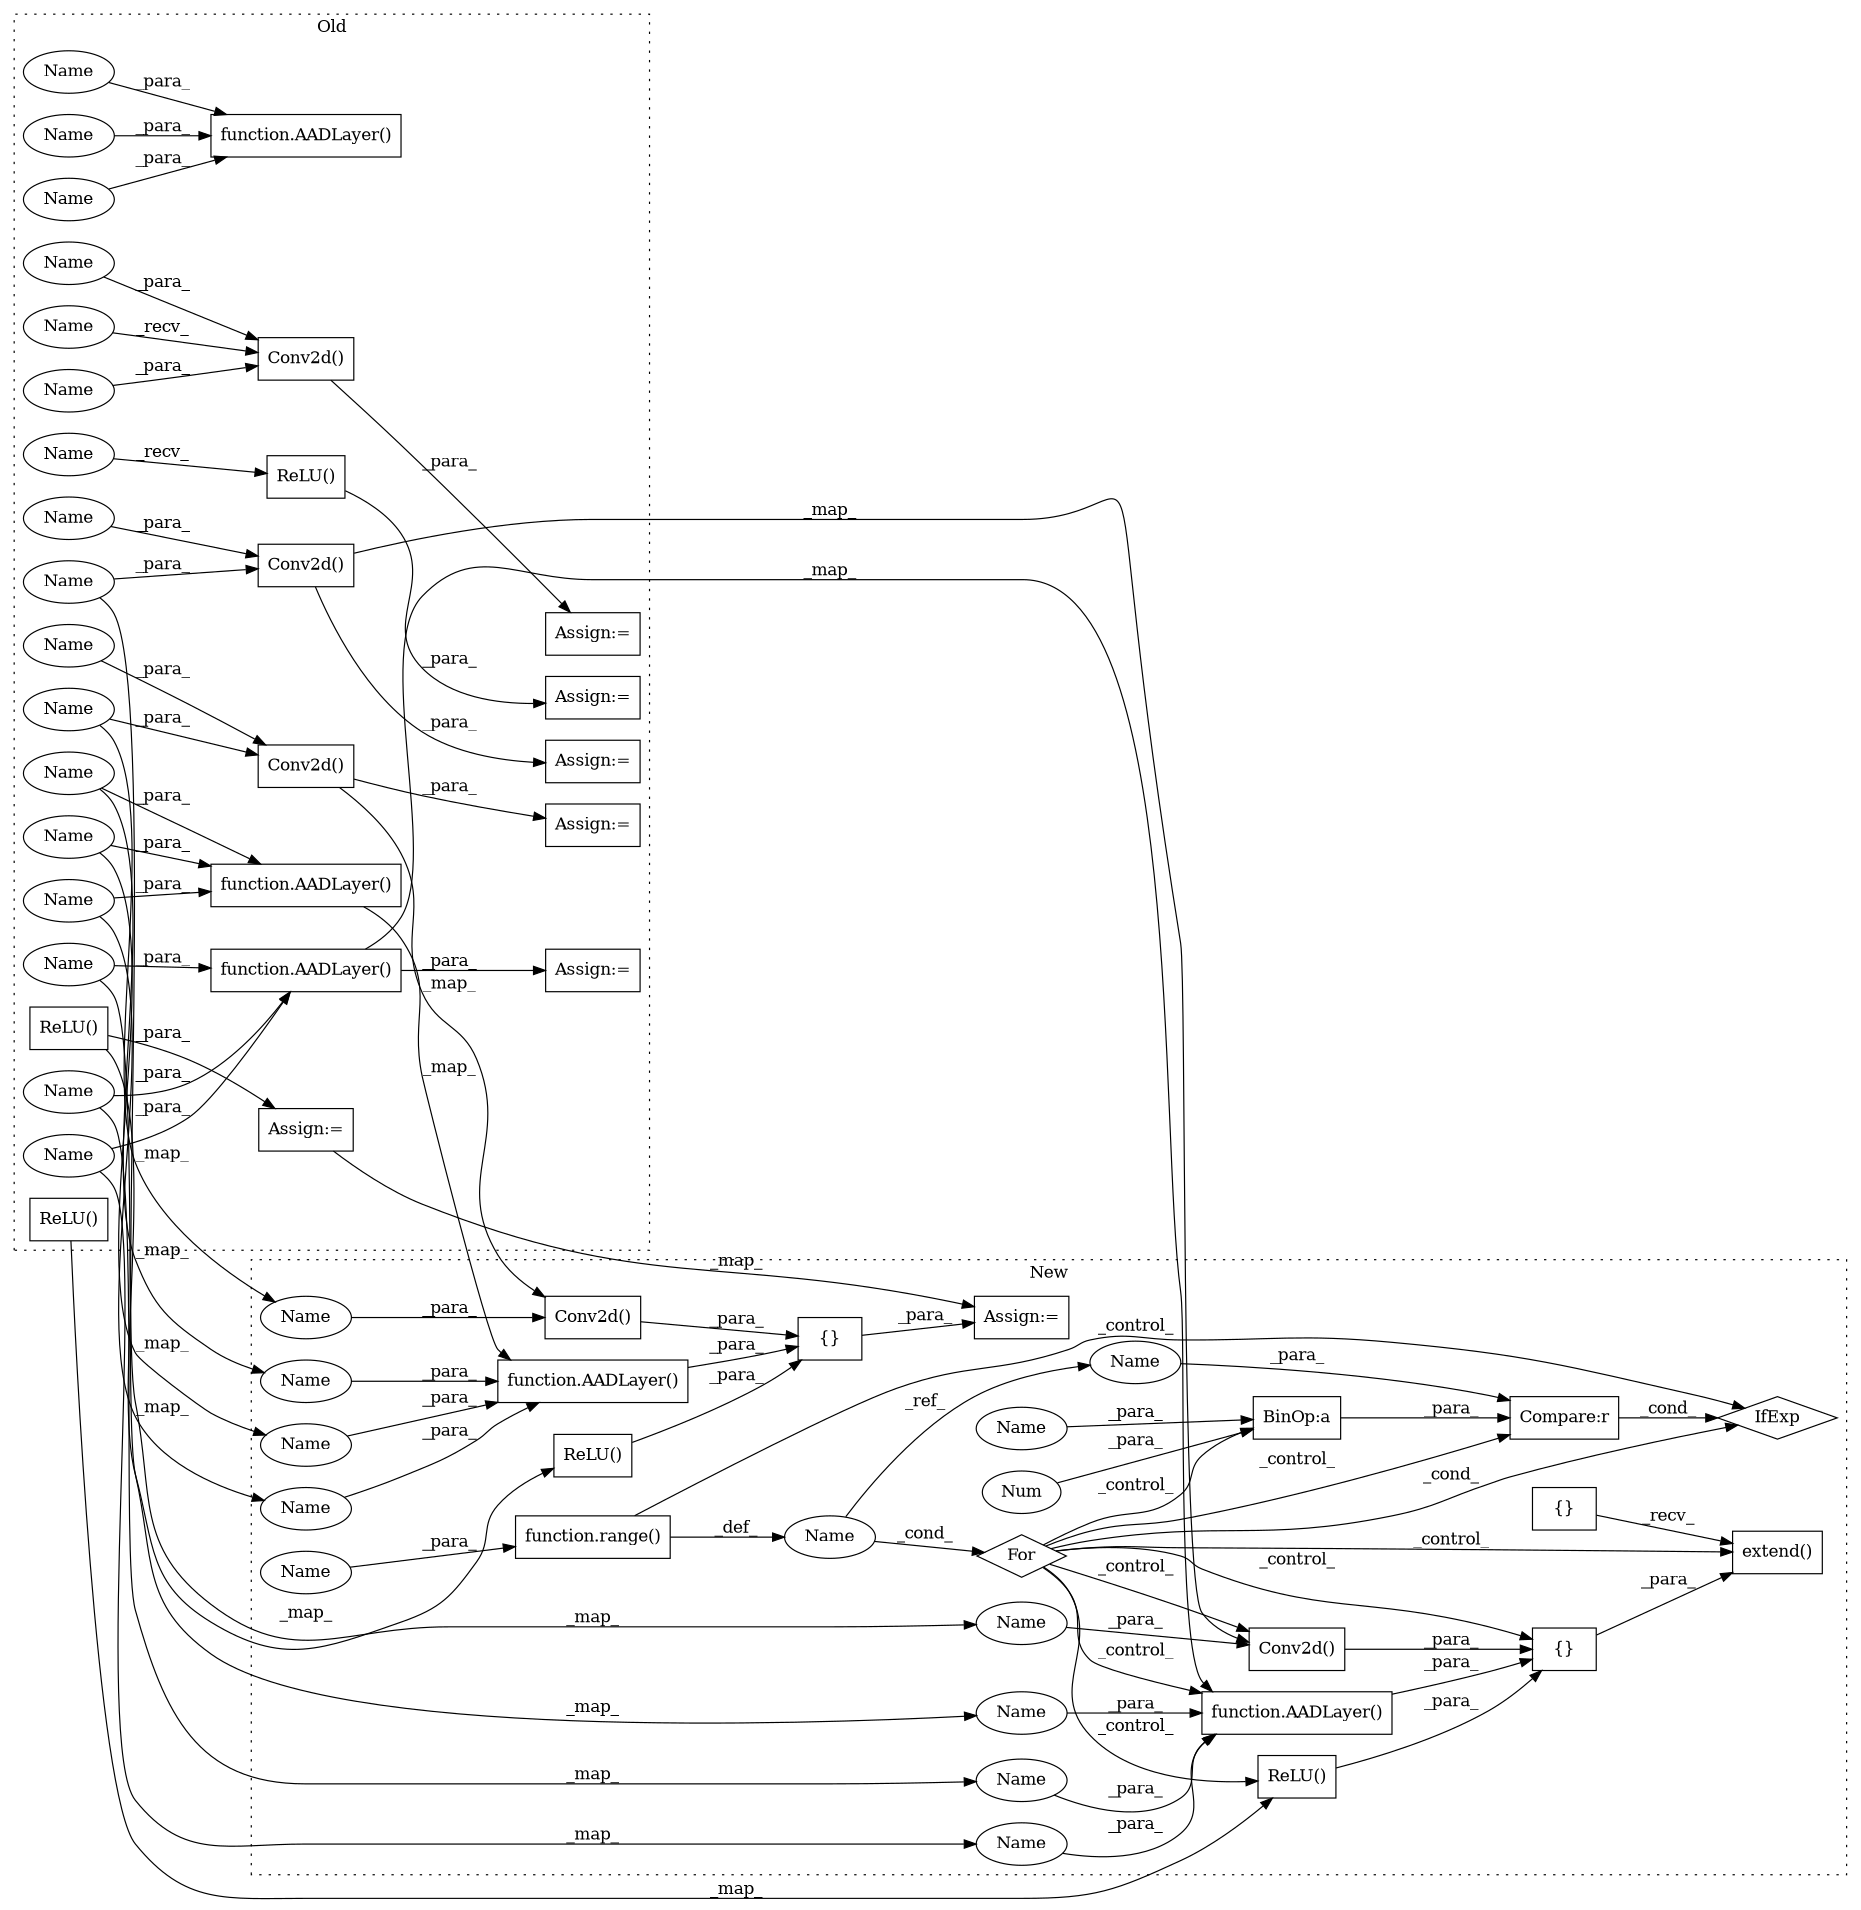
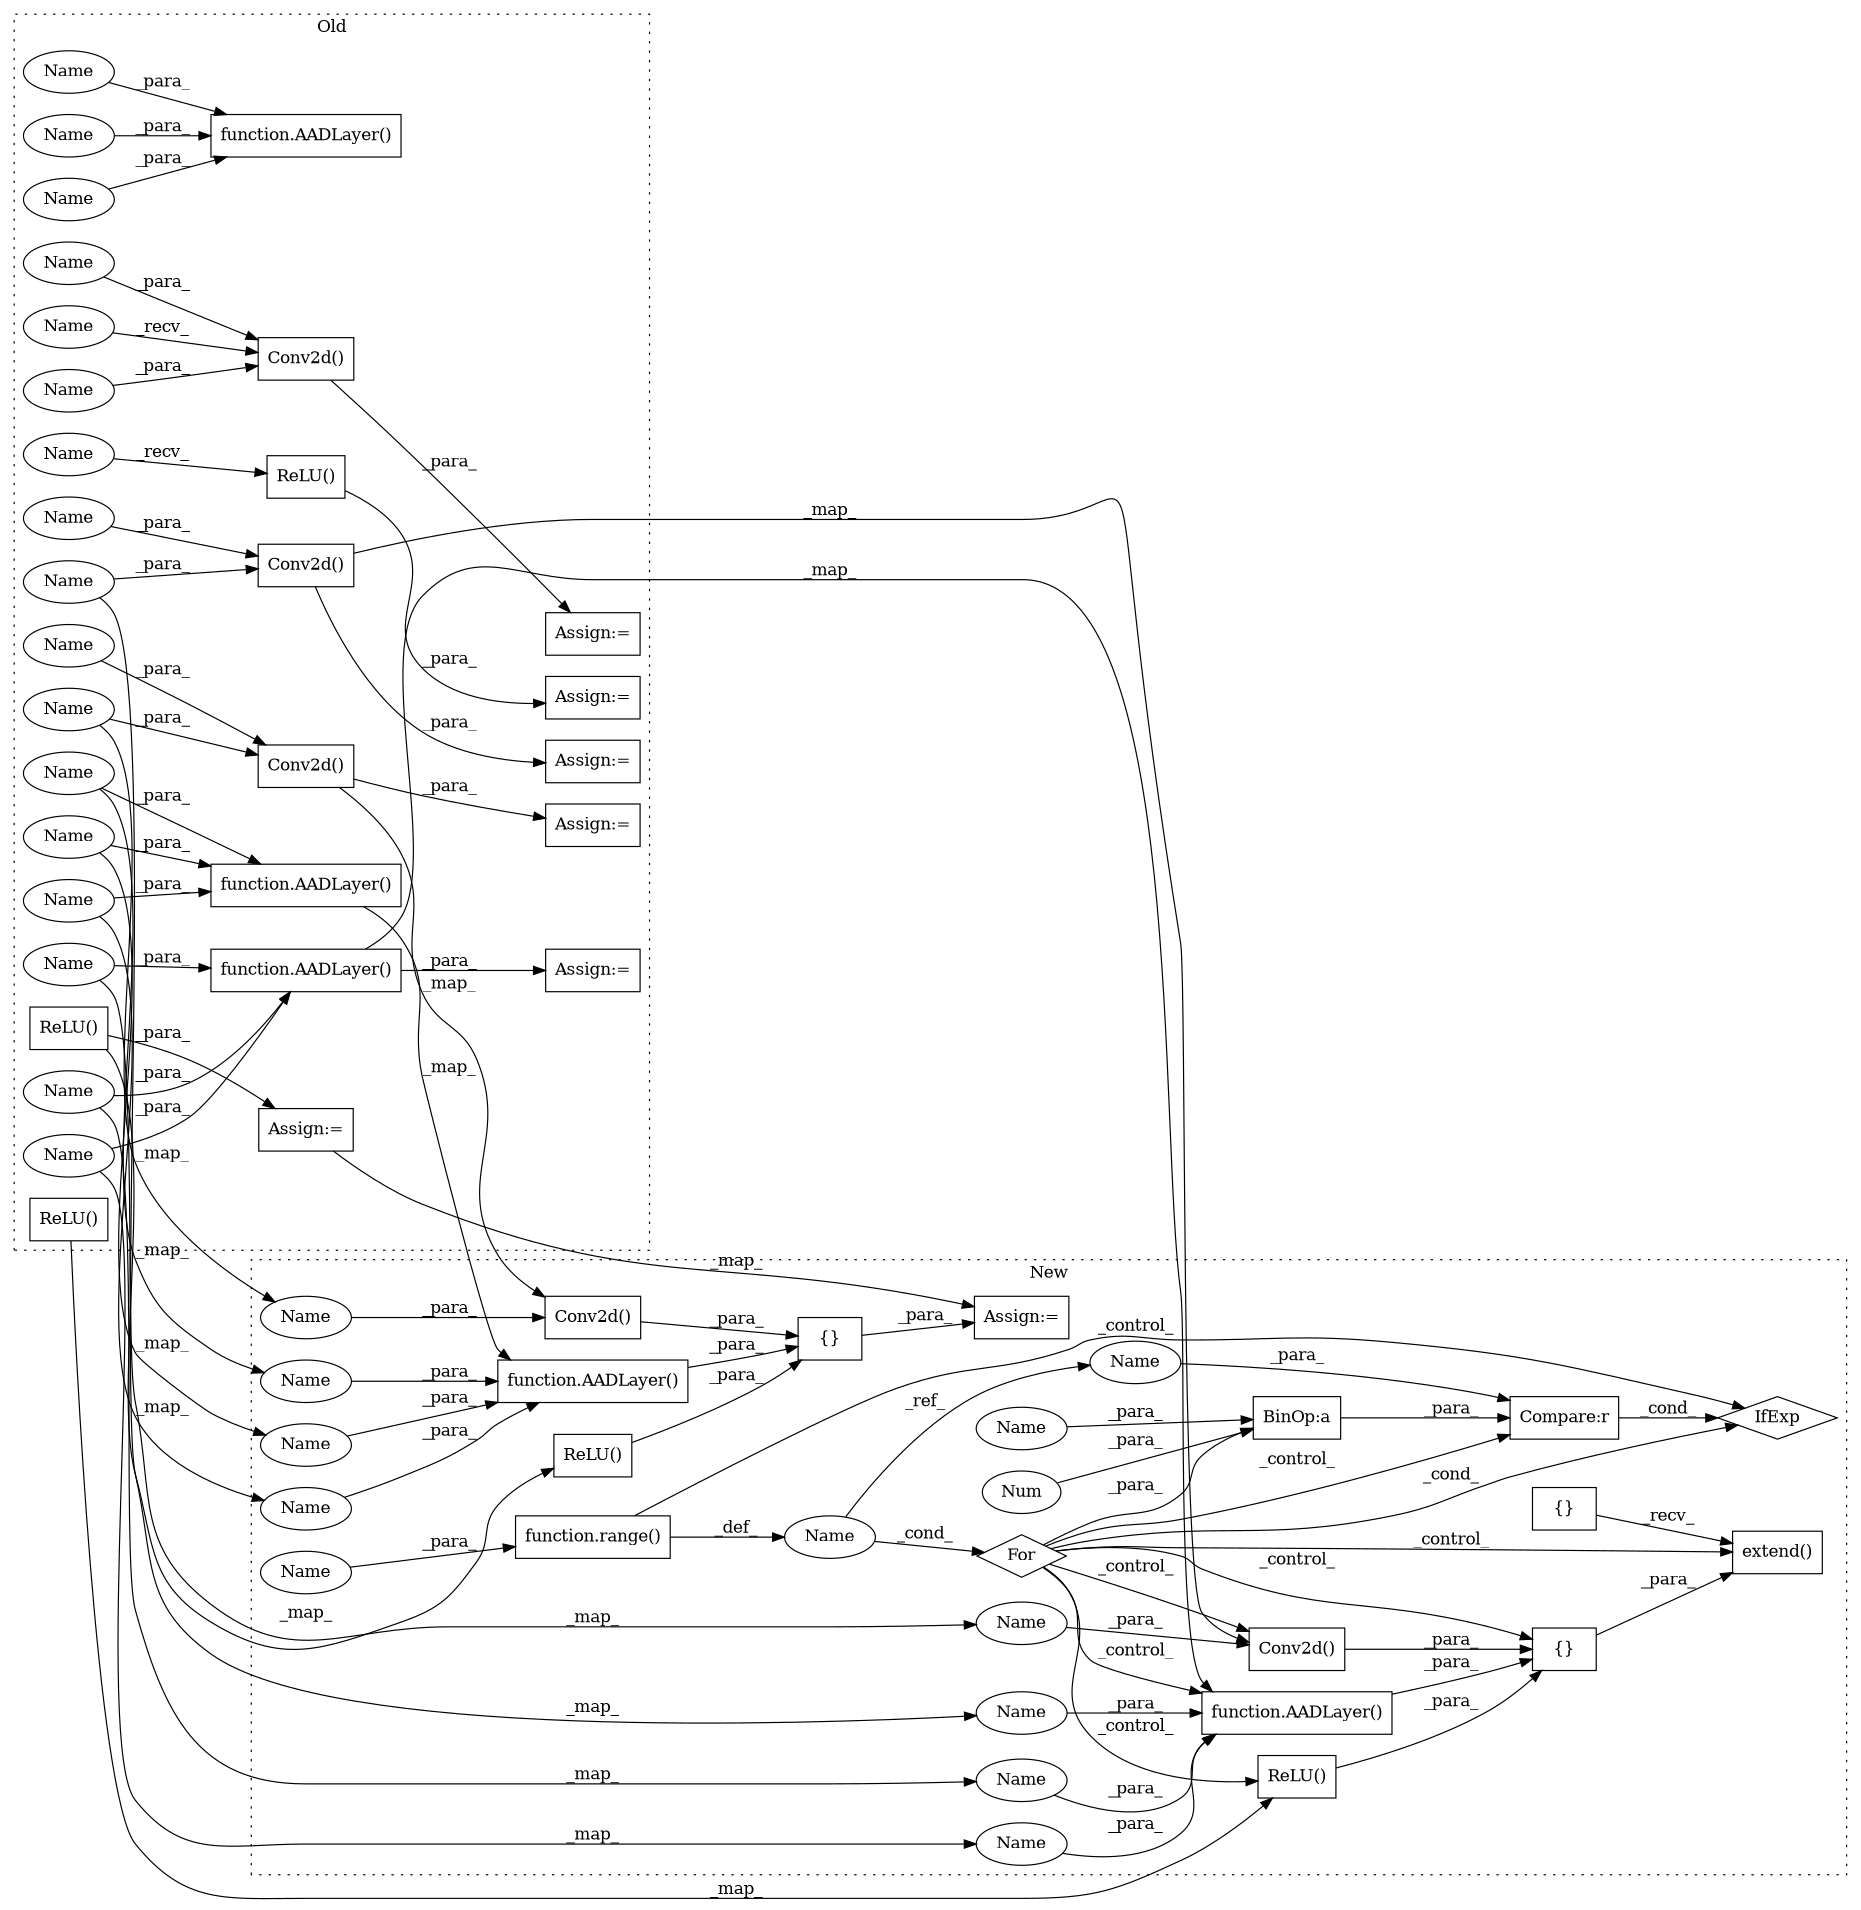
(1135, 1486) -> (1135, 1486)
